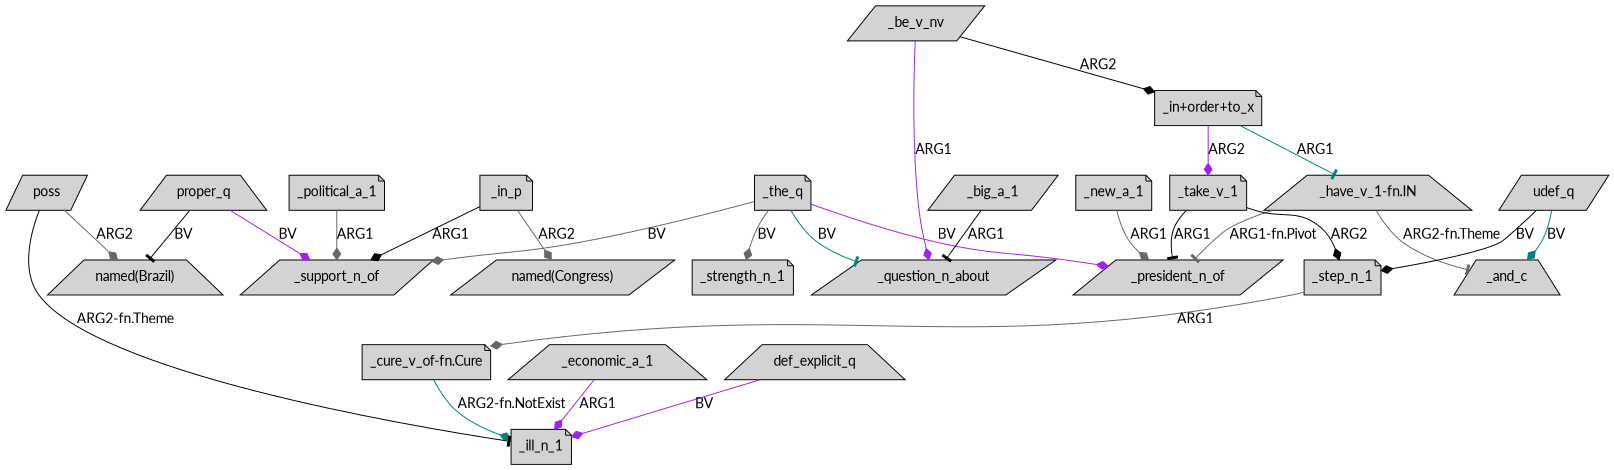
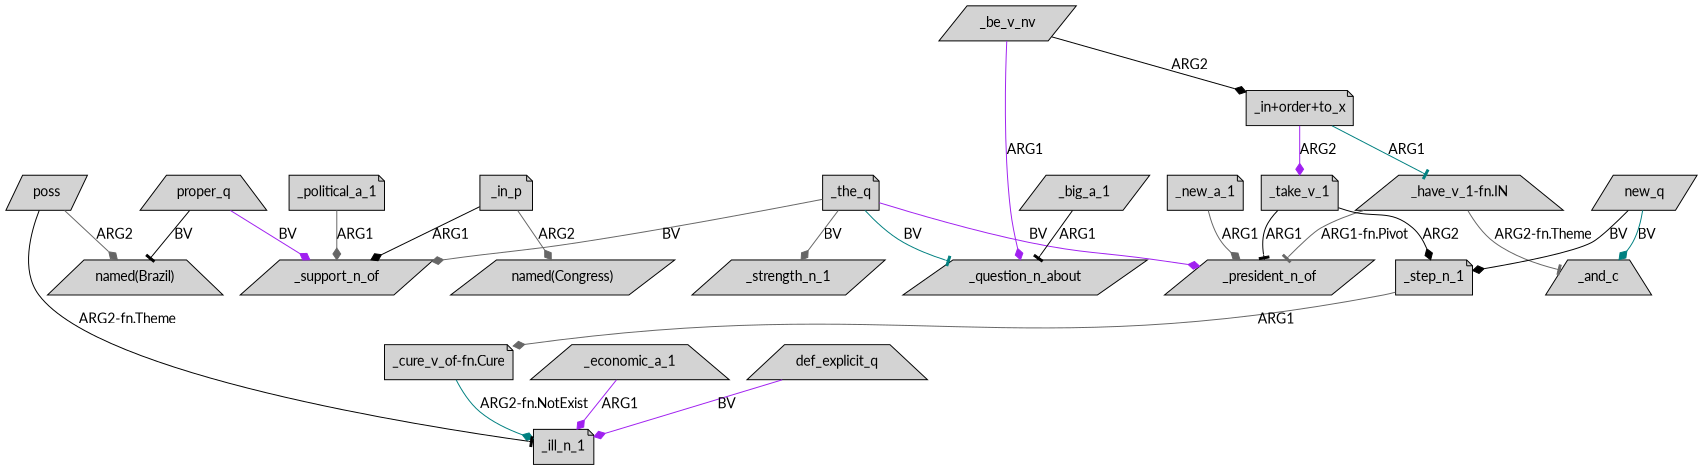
(1554, 193) -> (1644, 193)
(743, 277) -> (789, 277)
